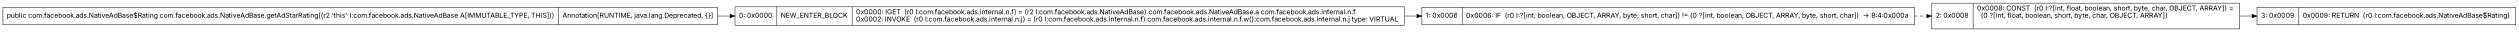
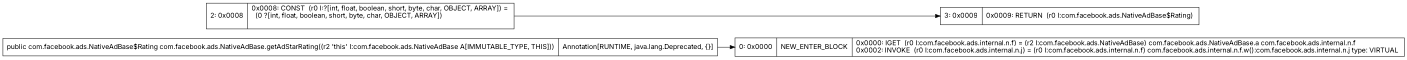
(1668, 16) -> none
